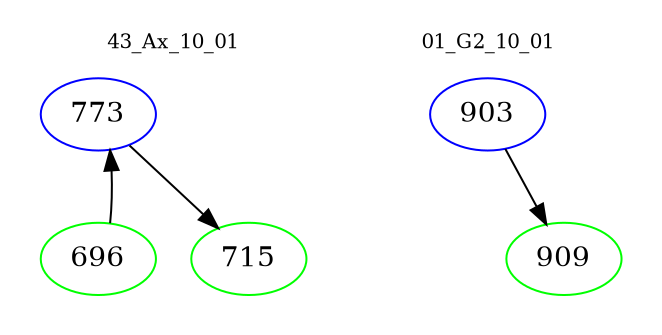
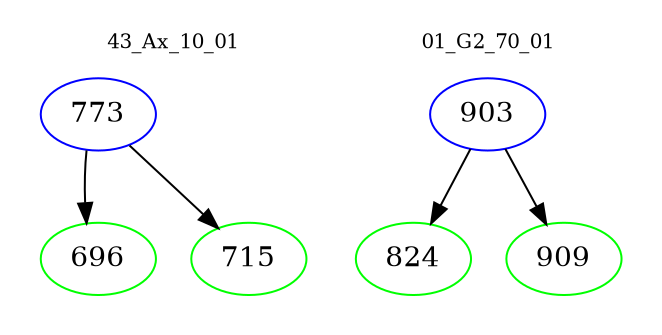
(489, 43) -> (489, 43)
(112, 197) -> (85, 177)
none -> (413, 259)
